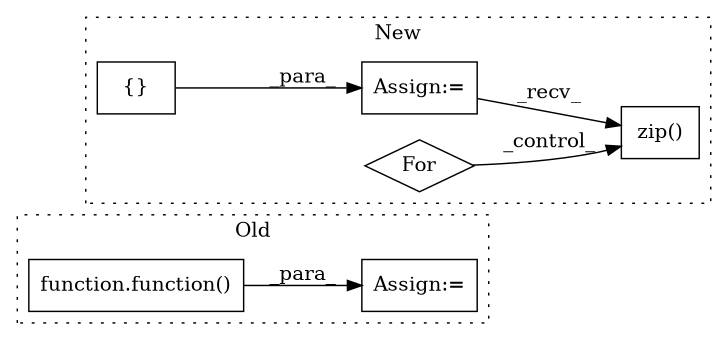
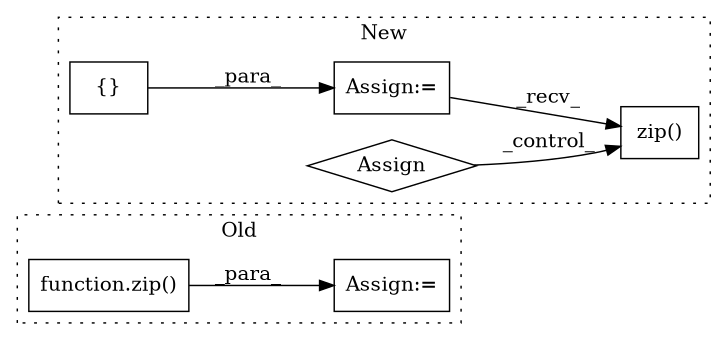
(420, 166) -> (392, 166)
(136, 285) -> (109, 285)
